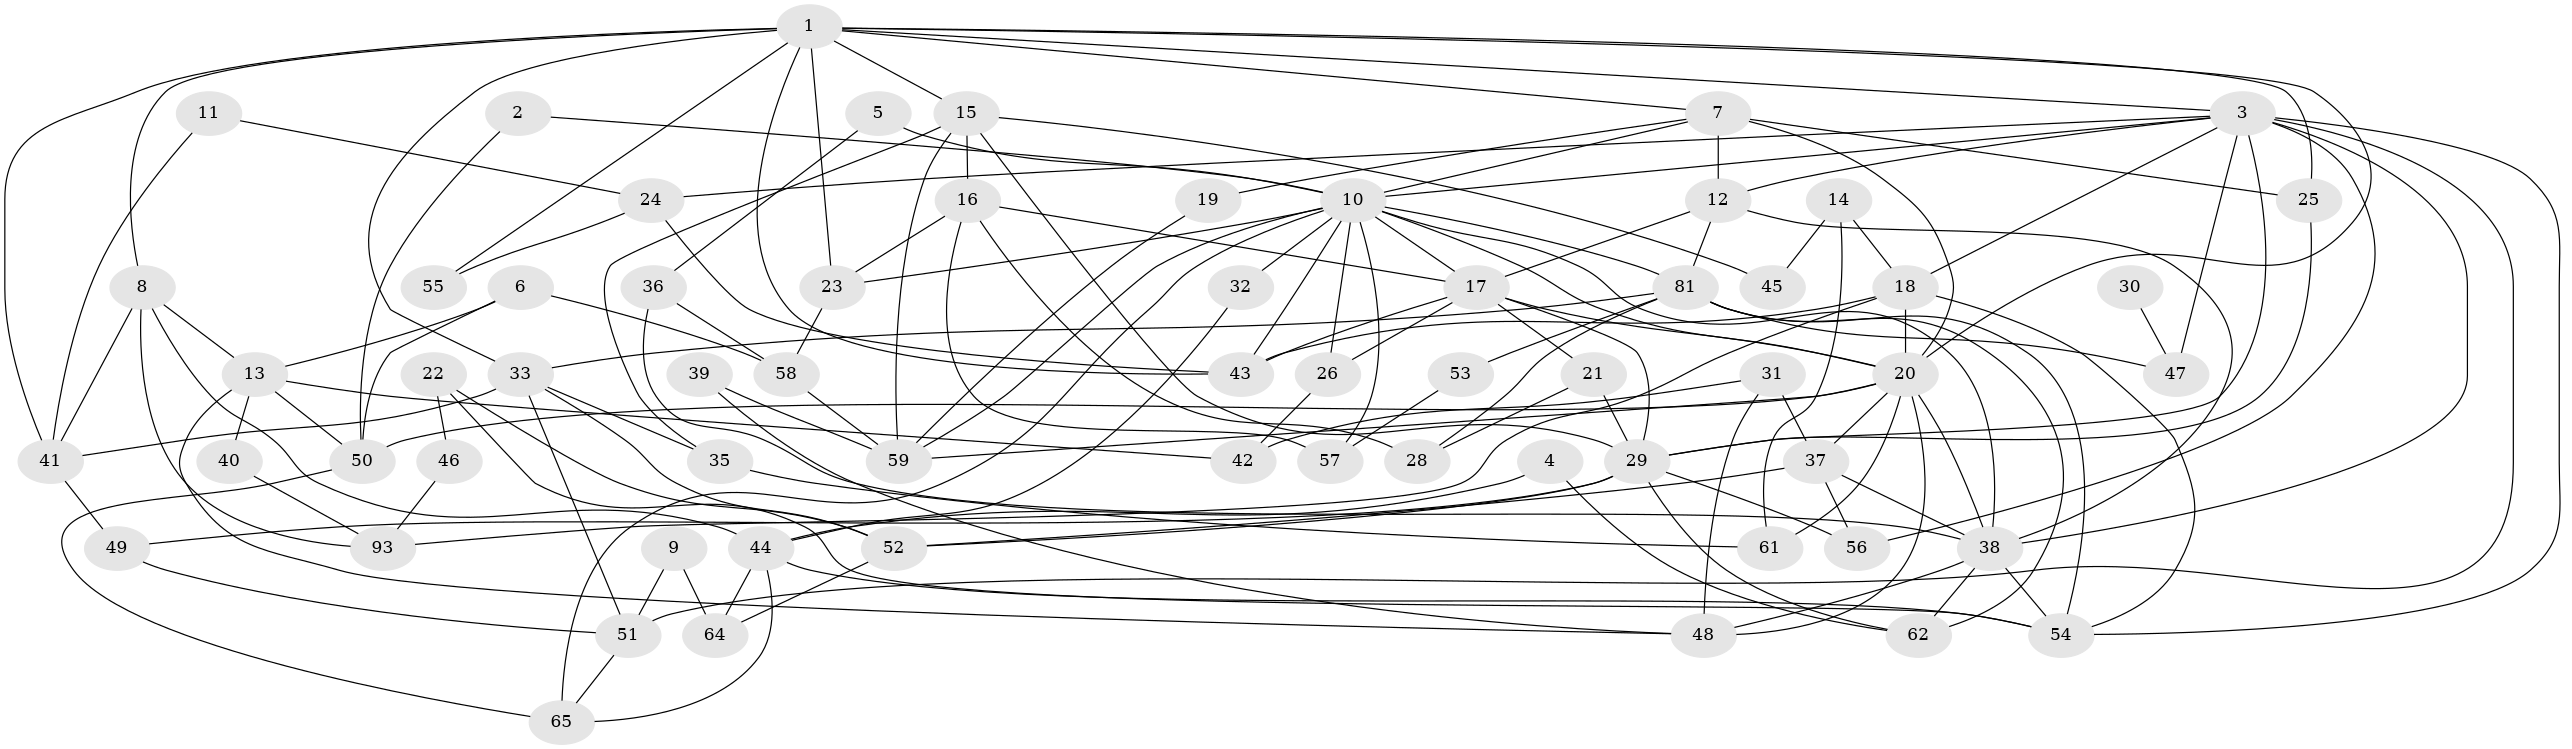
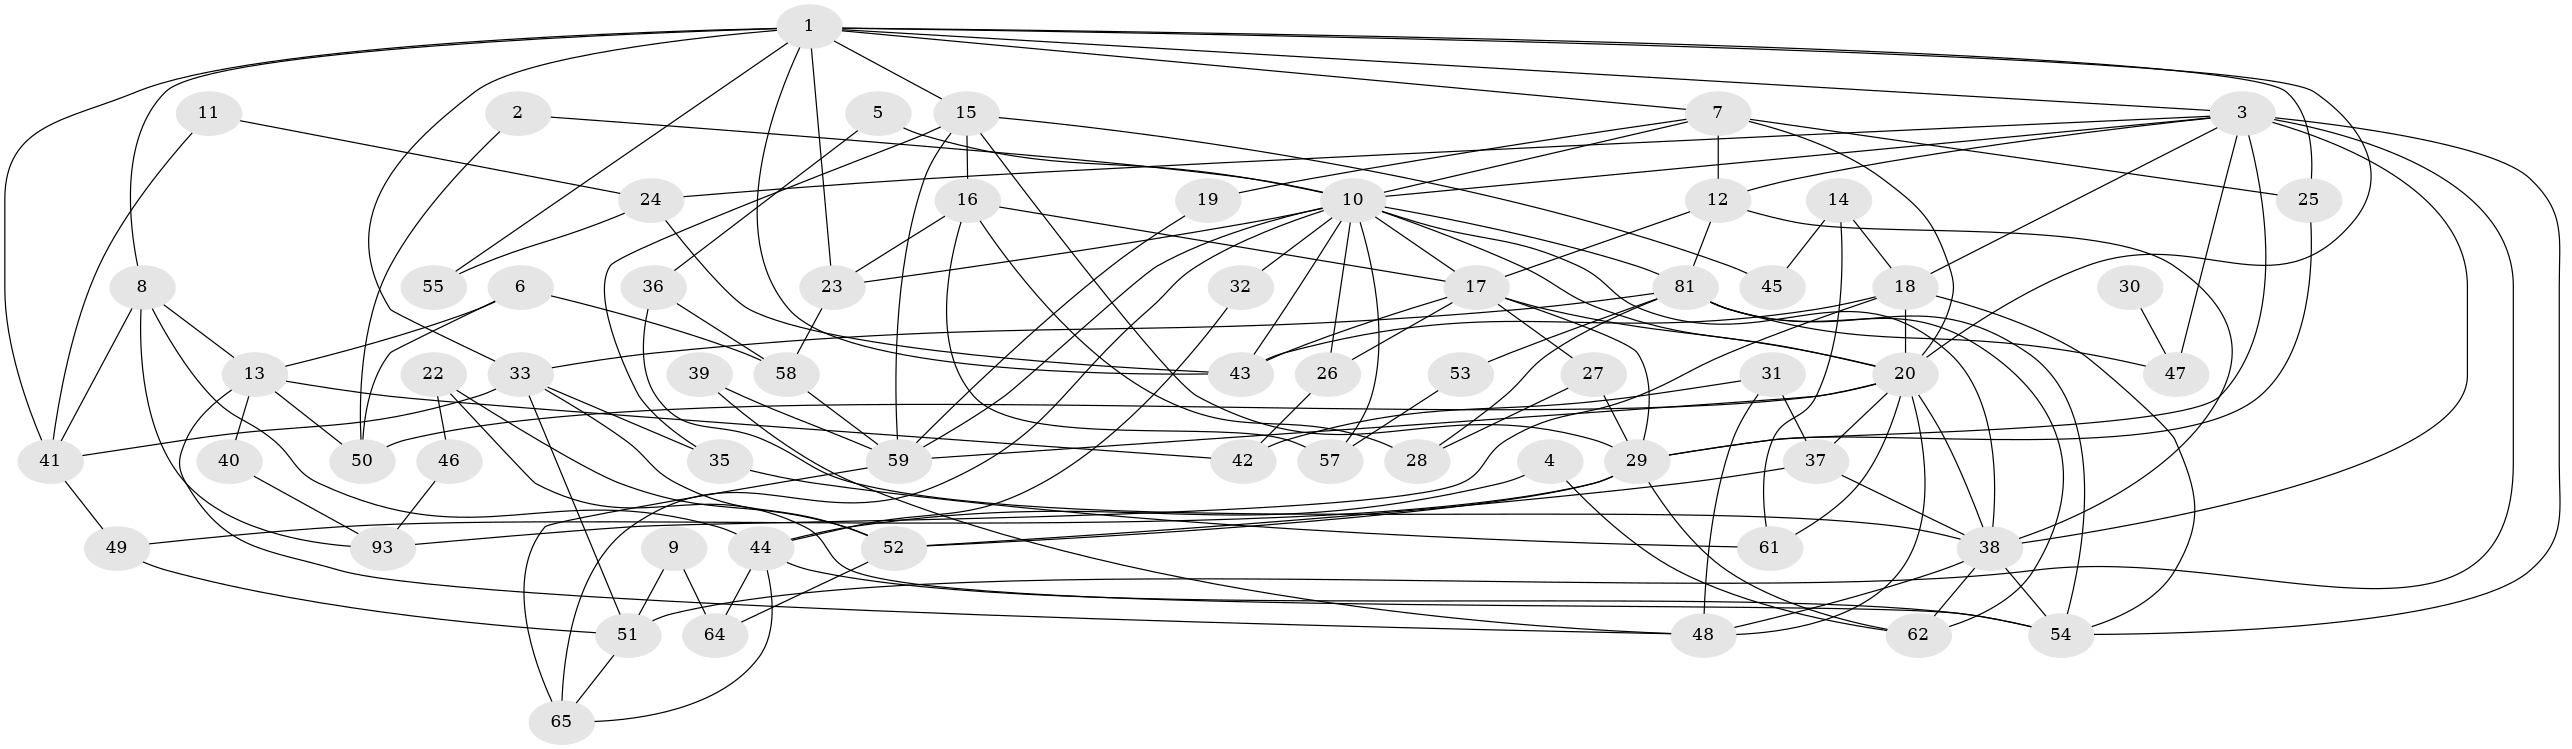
(1594, 375) -> (1594, 375)
(1857, 549) -> none
(142, 616) -> (536, 542)
